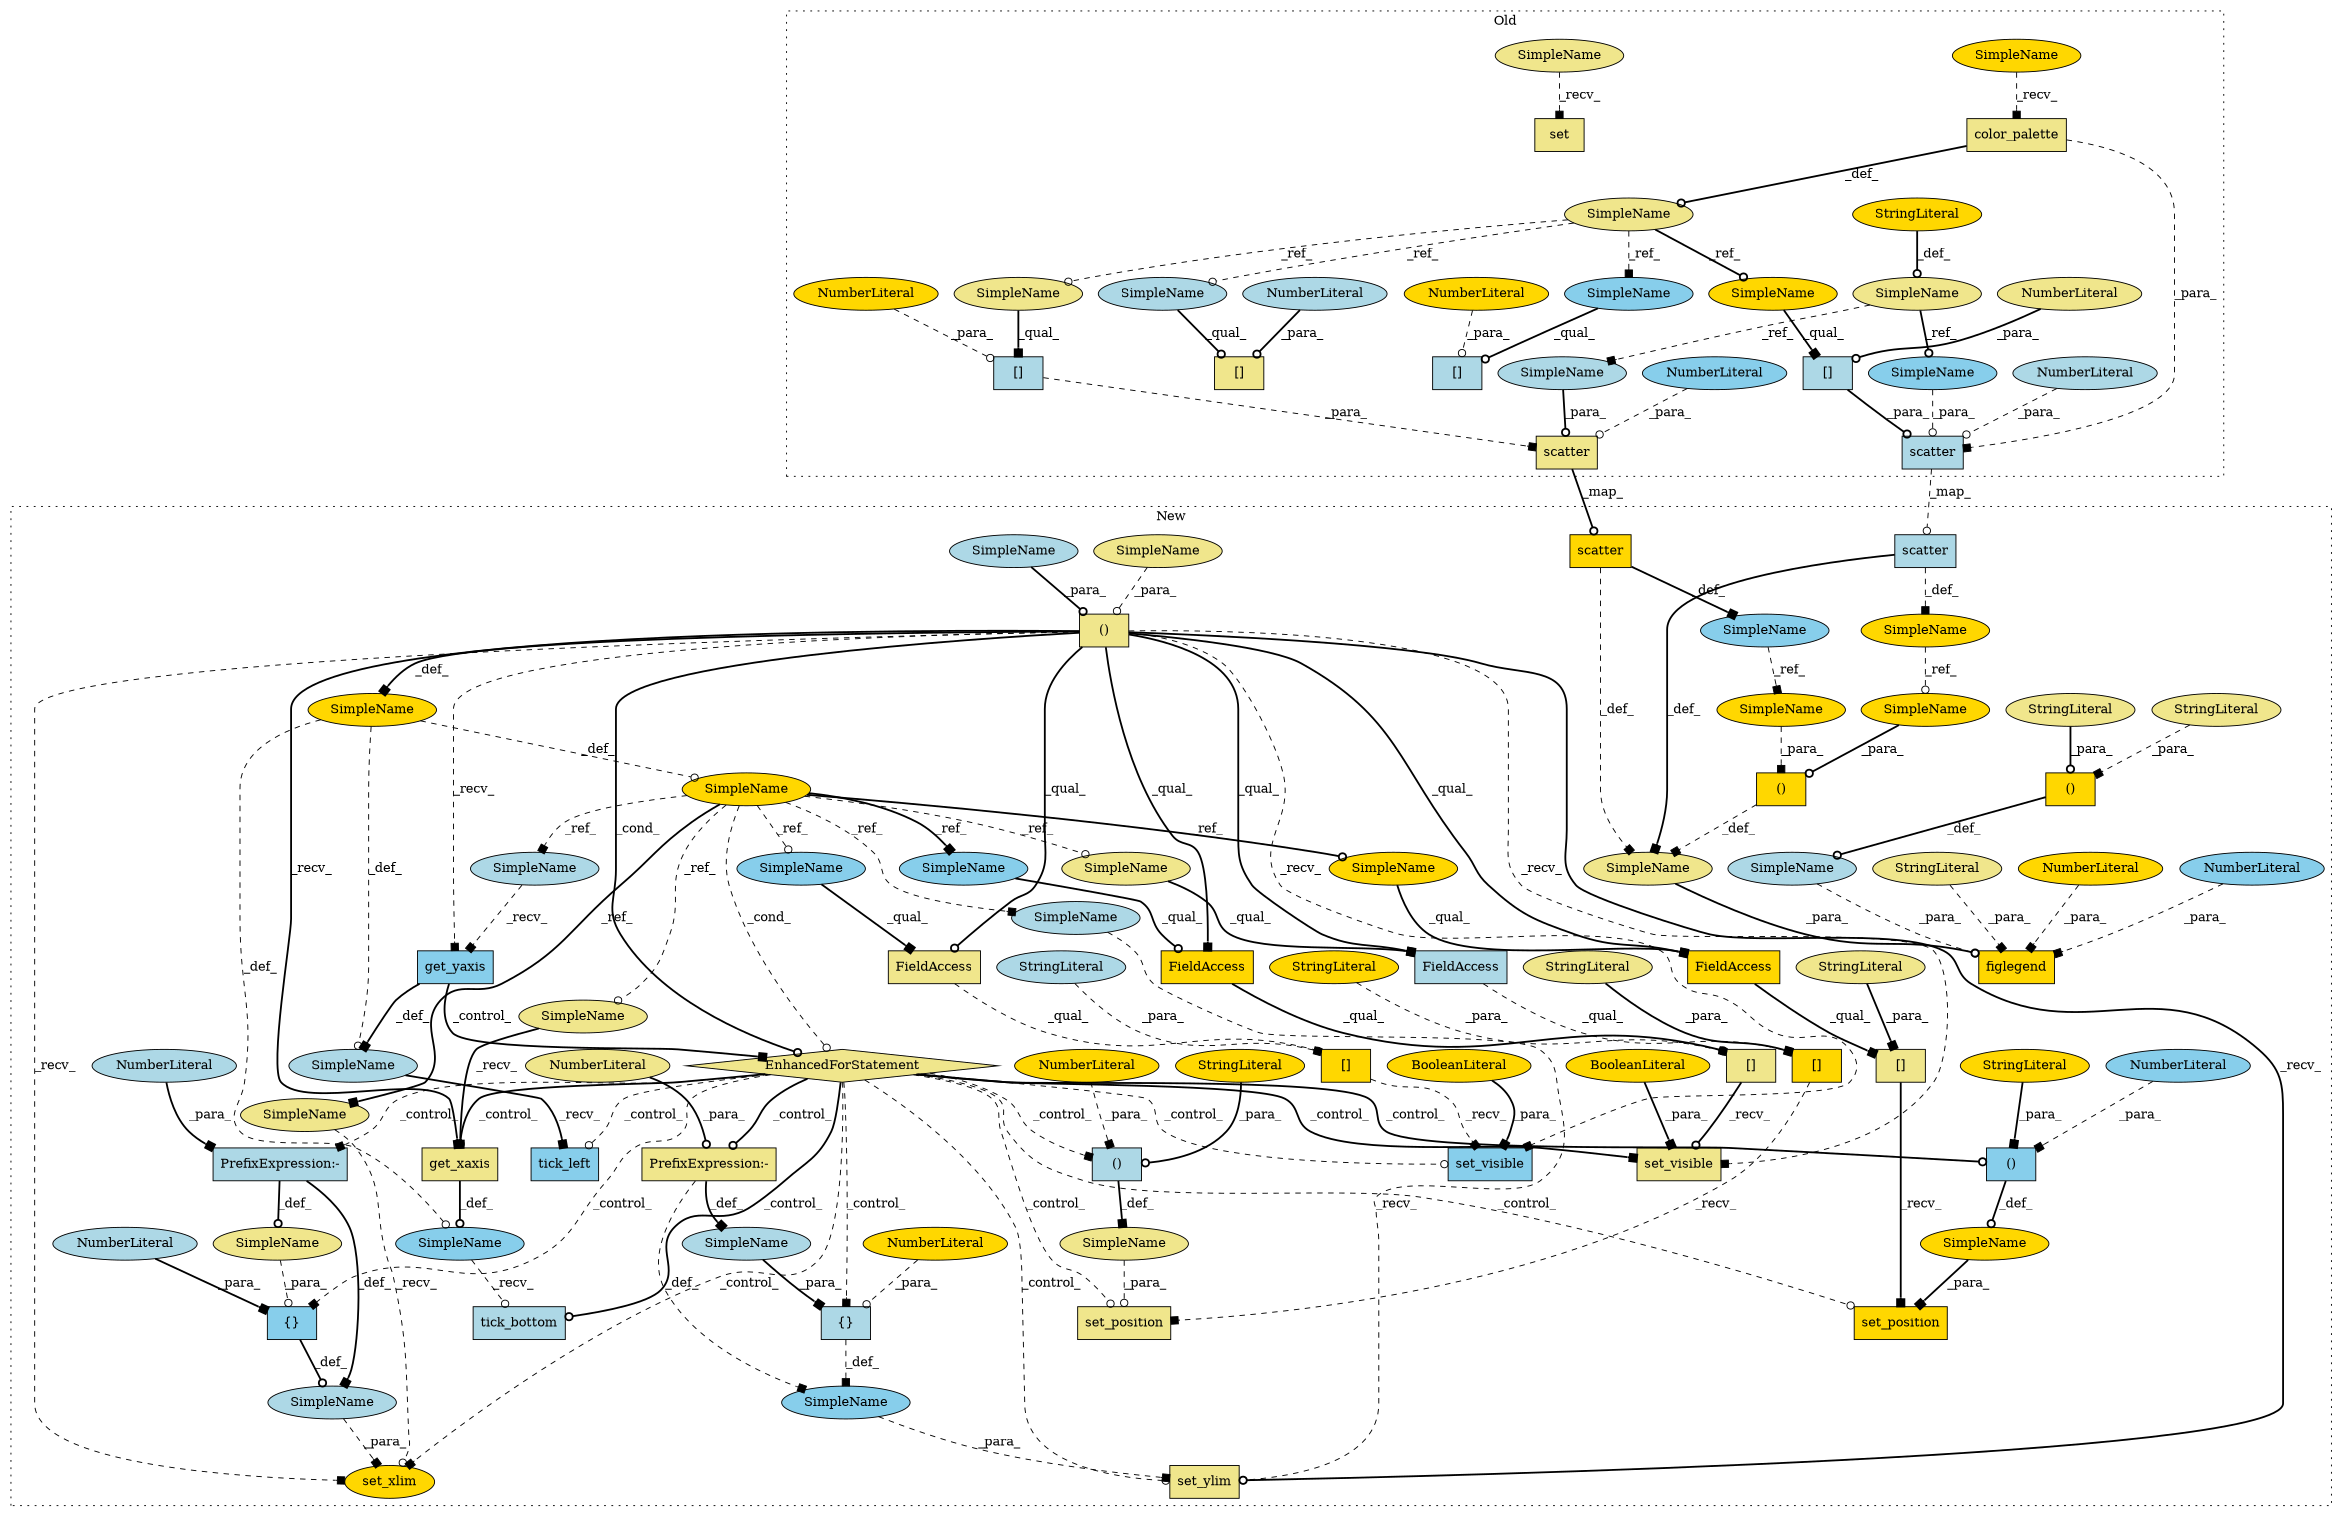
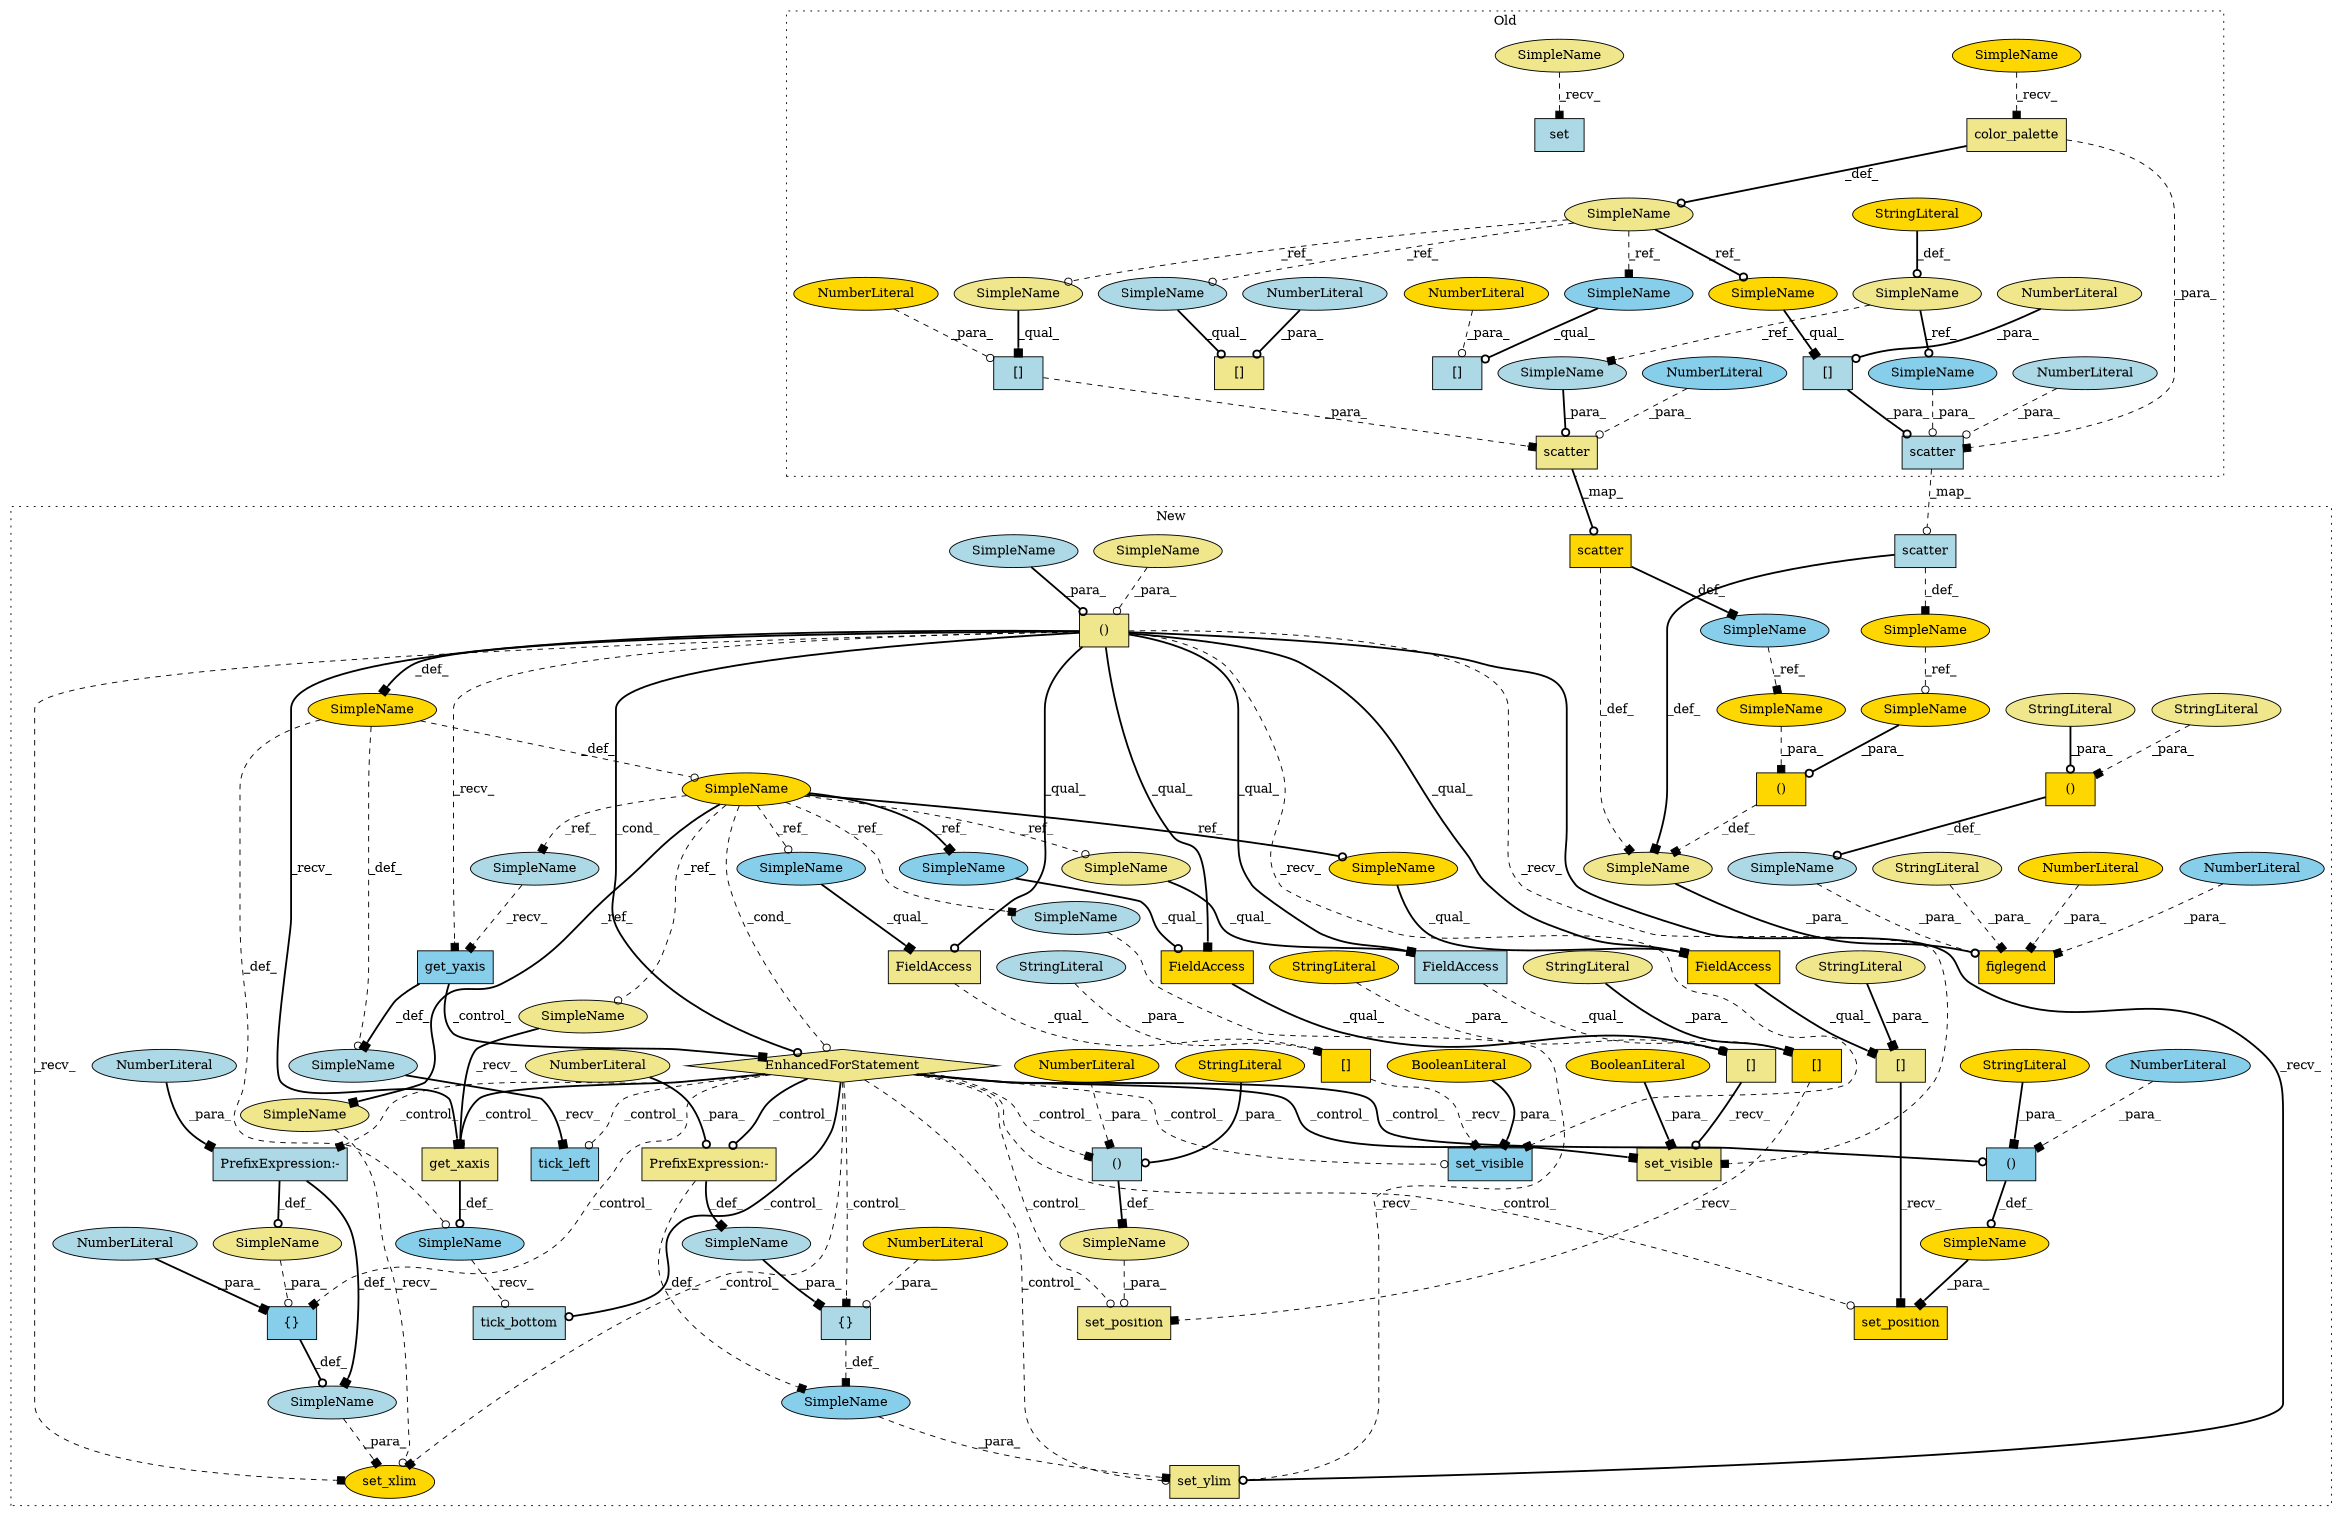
(1559, 135) -> (1559, 135)
